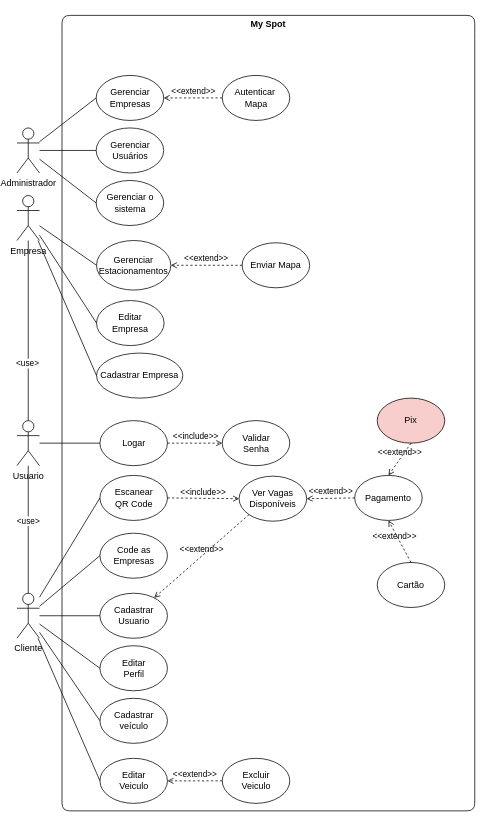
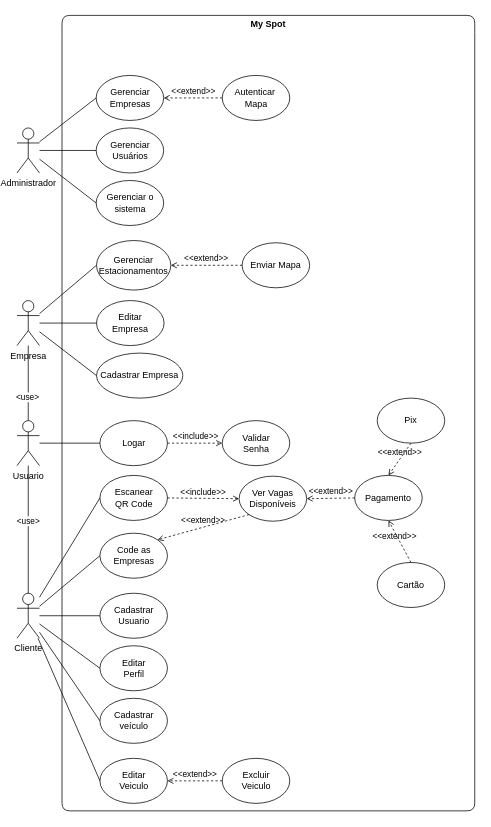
(28, 218) -> (28, 323)
(411, 420) -> (411, 420)
(201, 556) -> (202, 527)
